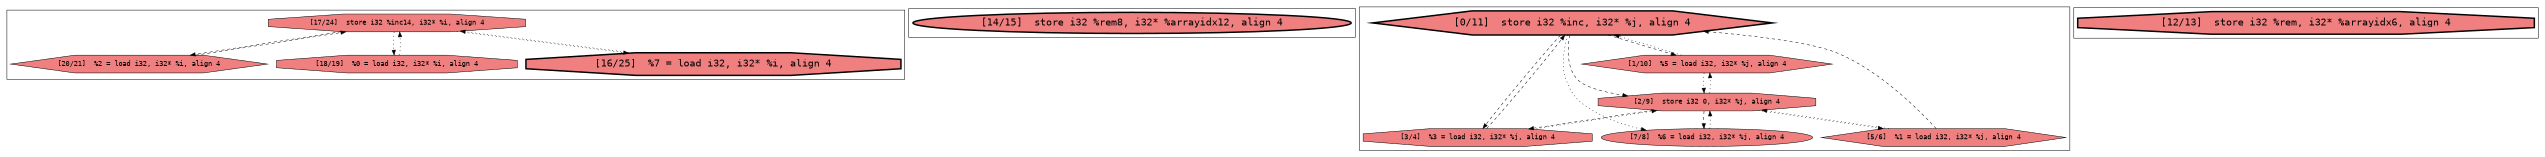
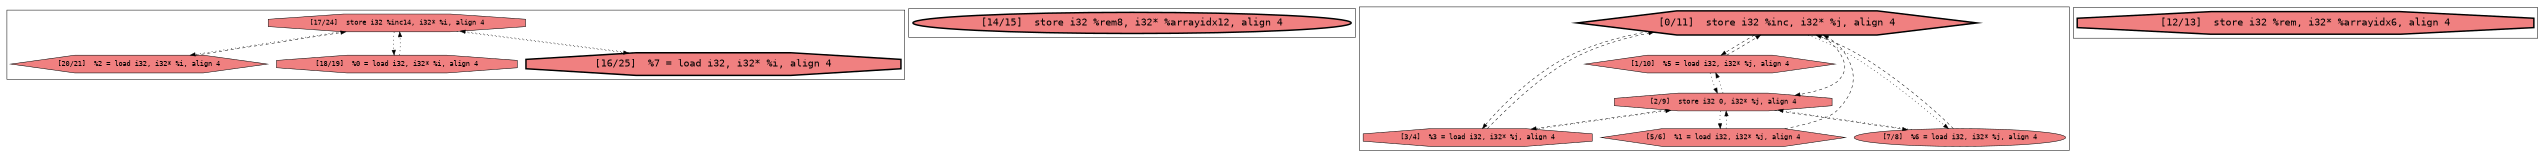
(268, 43) -> (268, 43)
(1650, 46) -> (1742, 47)
none -> (1892, 76)
